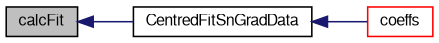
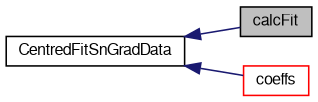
(113, 22) -> (220, 31)
